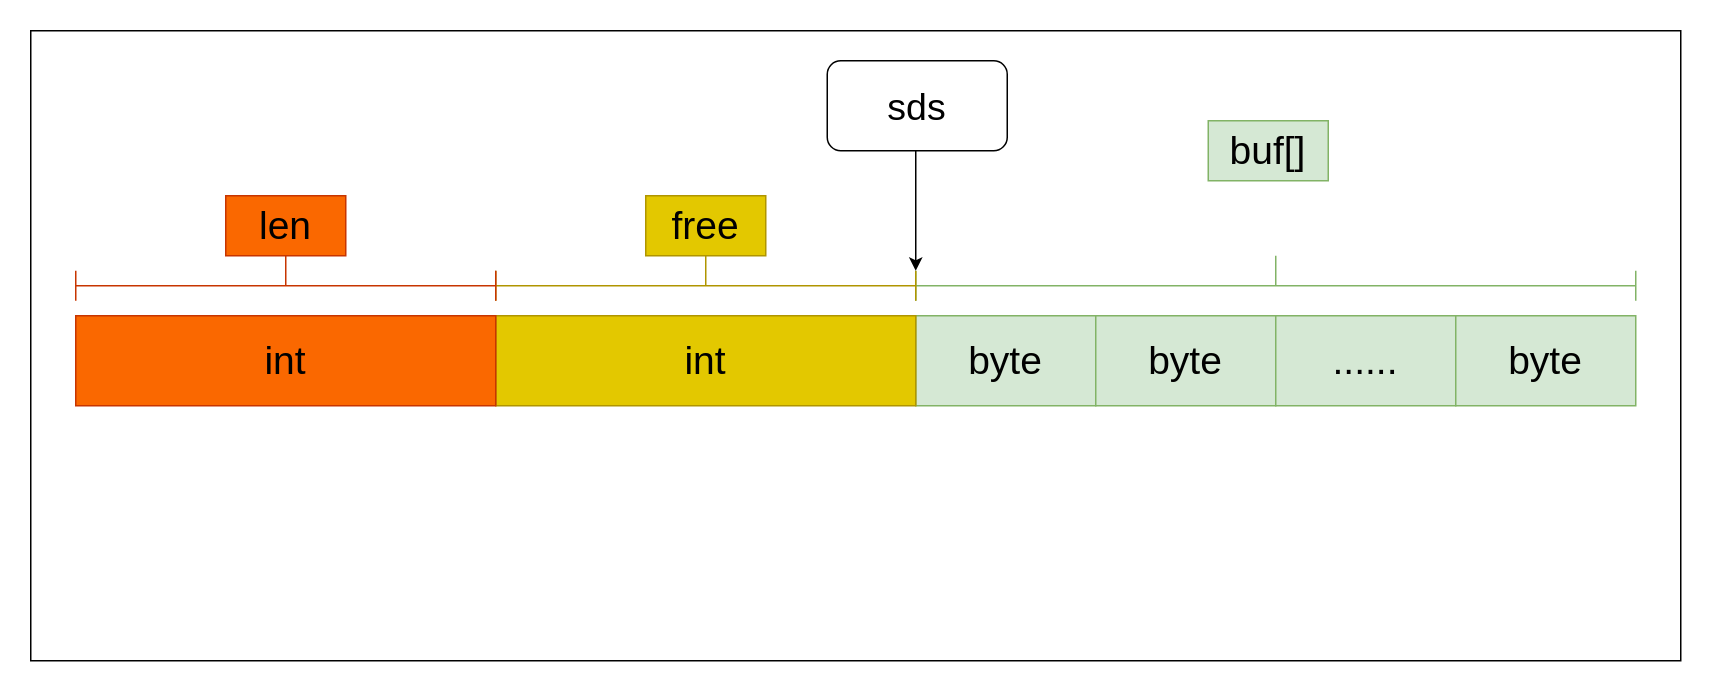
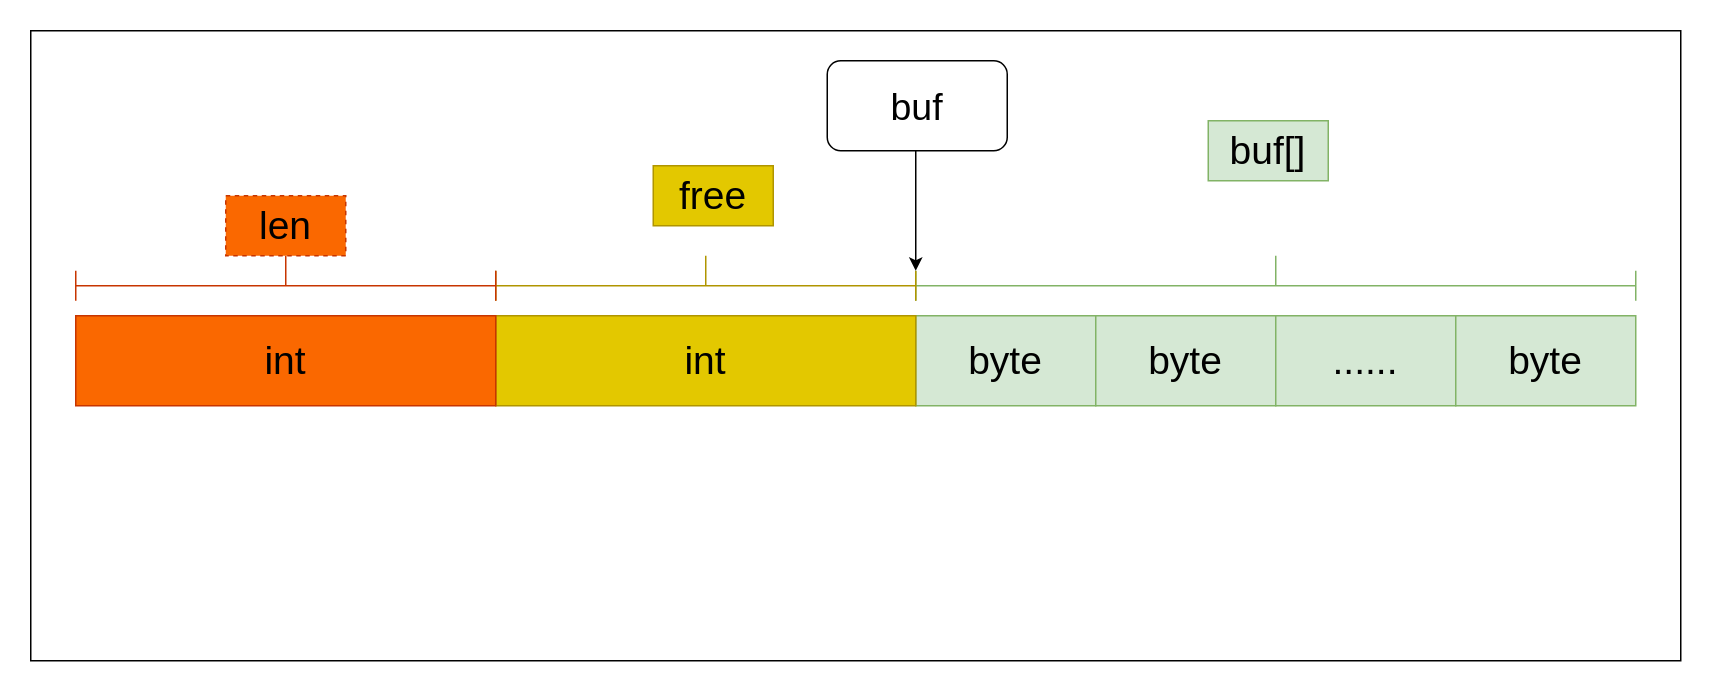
(917, 106) -> (917, 106)
(286, 226) -> (286, 226)
(706, 226) -> (713, 196)
